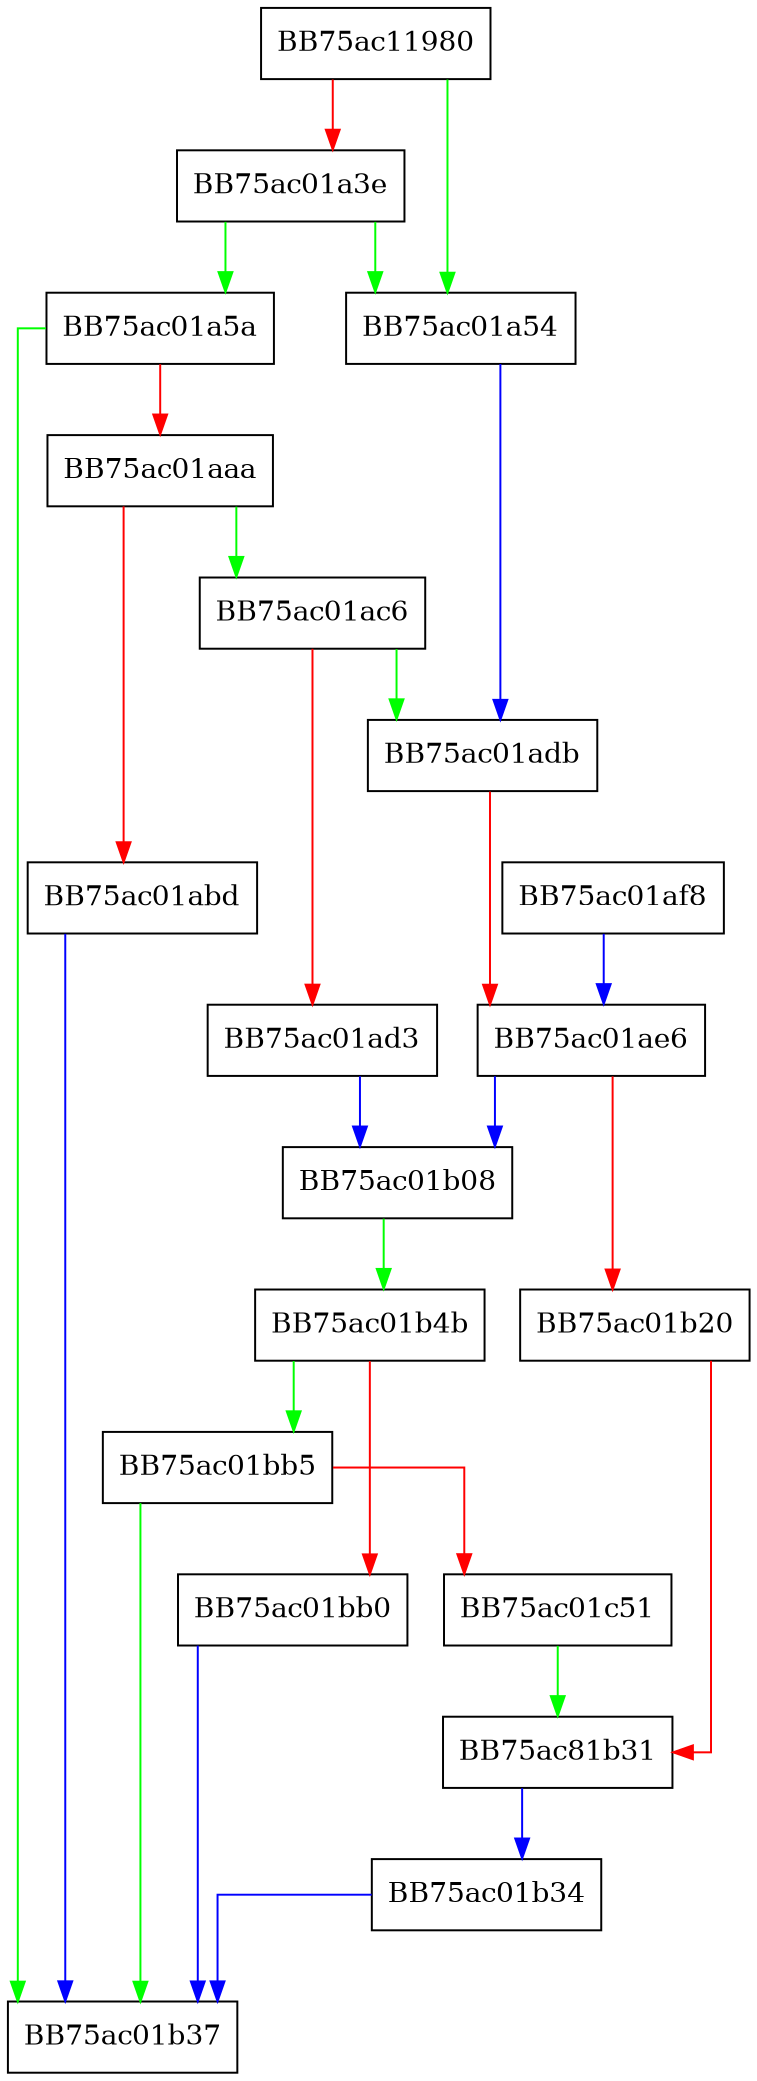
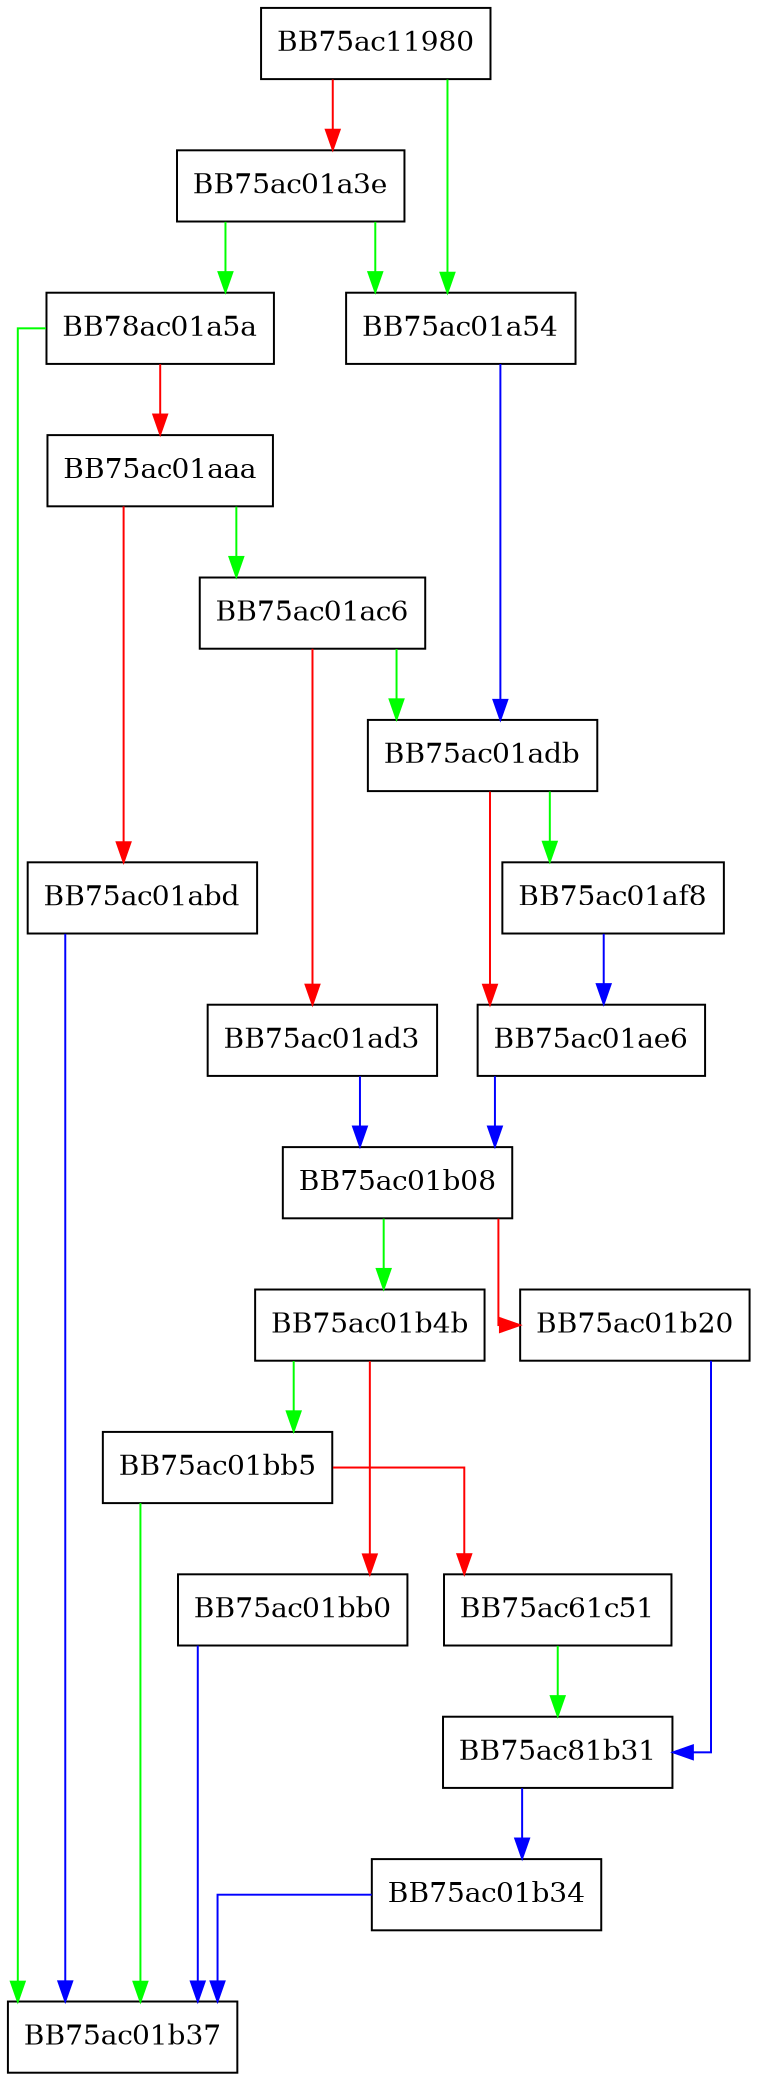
(160, 328) -> (160, 328)
none -> (550, 817)
(613, 1173) -> (498, 1273)
(711, 1566) -> (711, 1566)
(558, 1610) -> (558, 1610)
